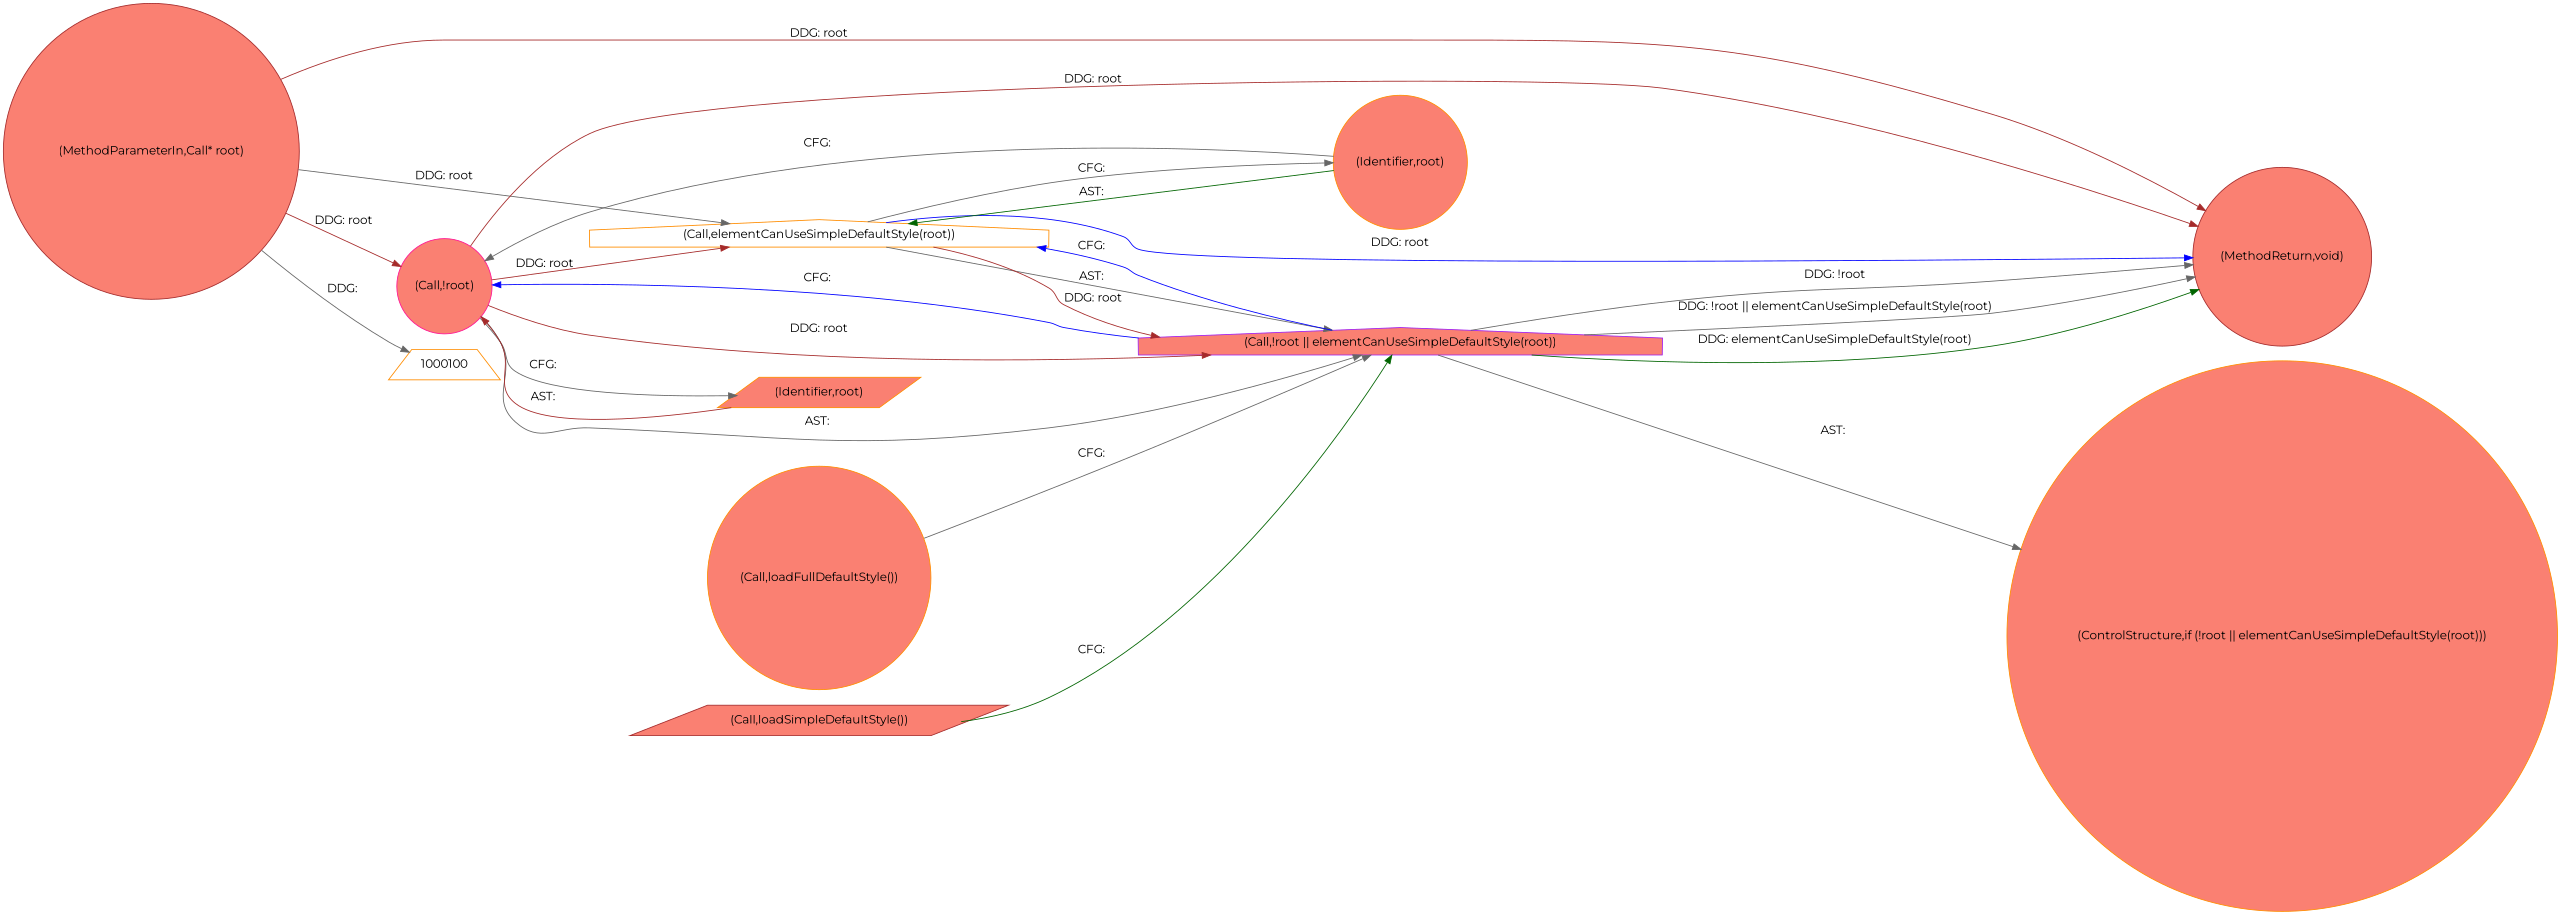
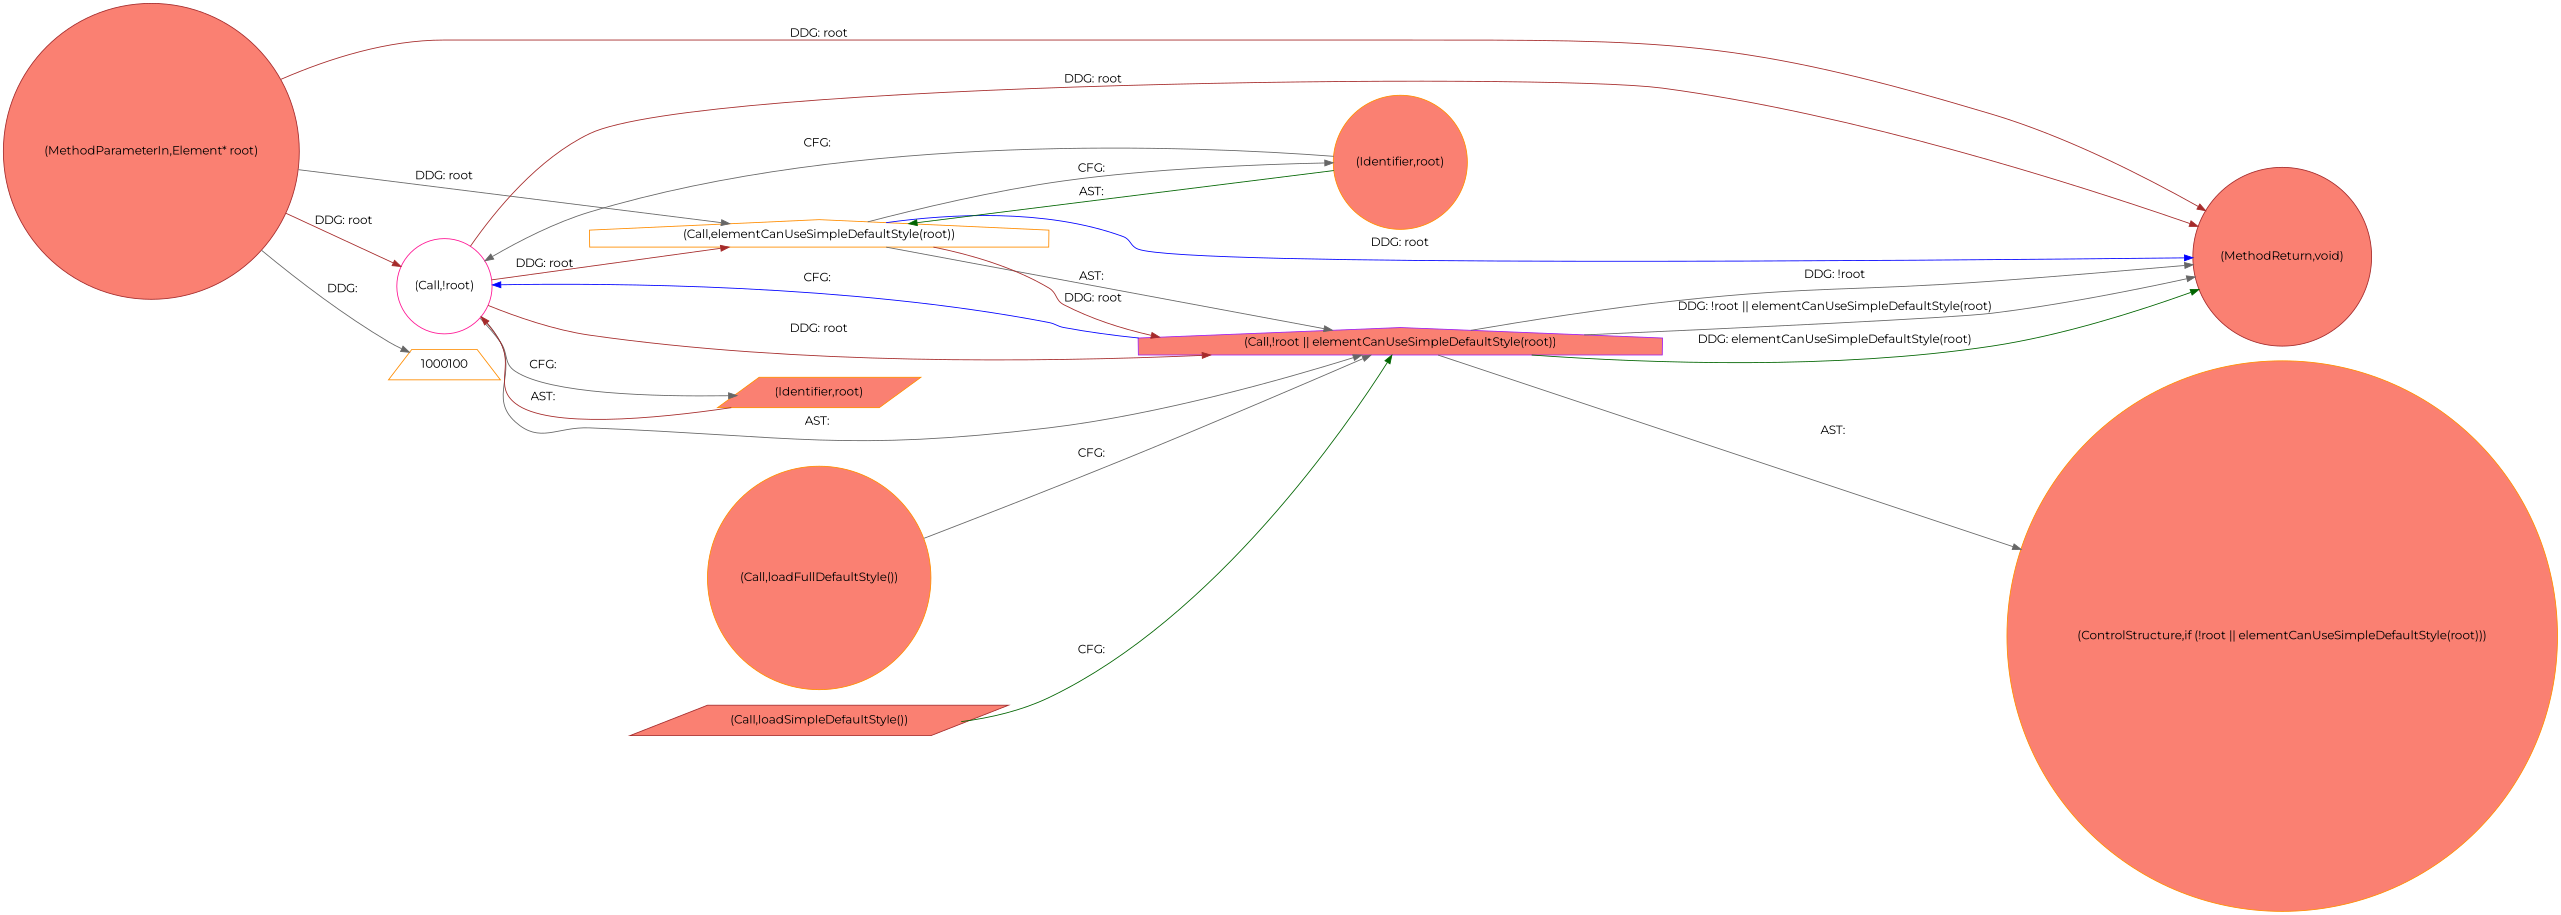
(151, 151) -> (151, 151)
(444, 286) -> (444, 286)
(1188, 293) -> none
